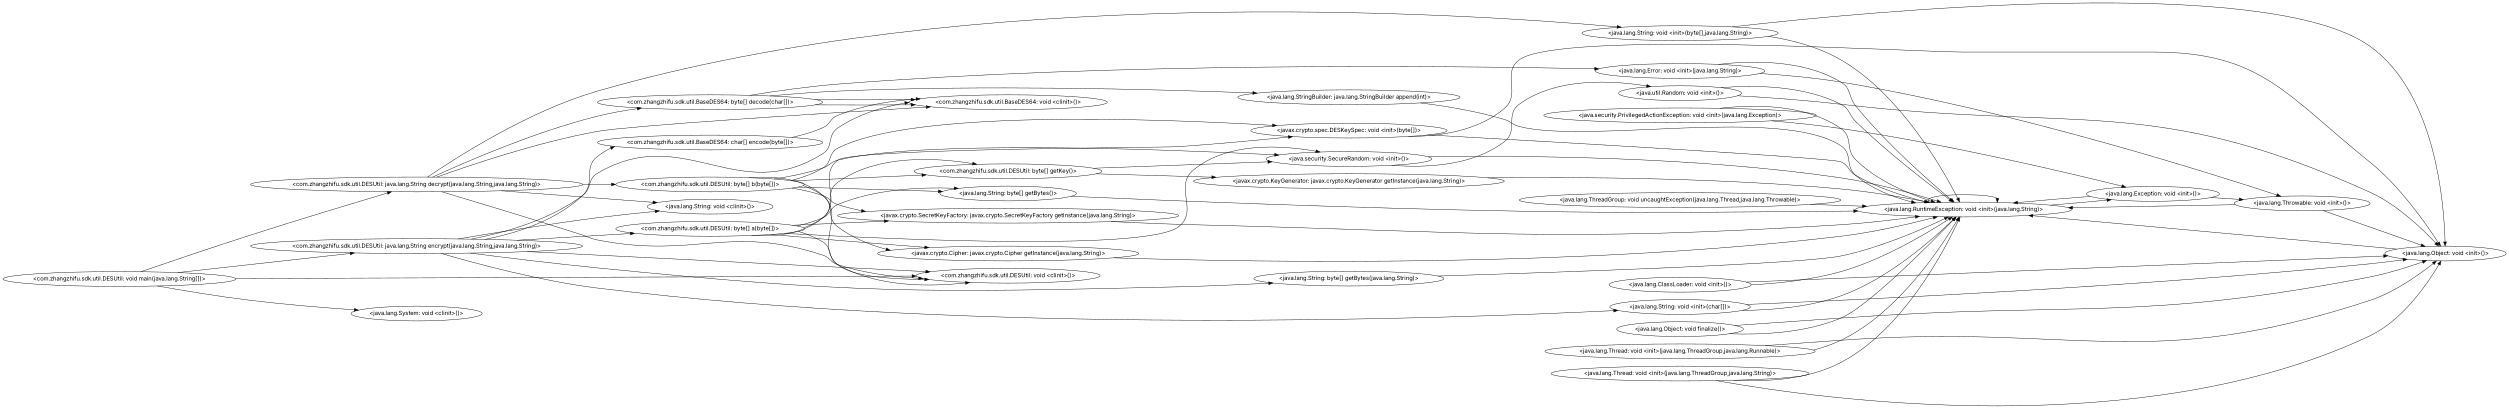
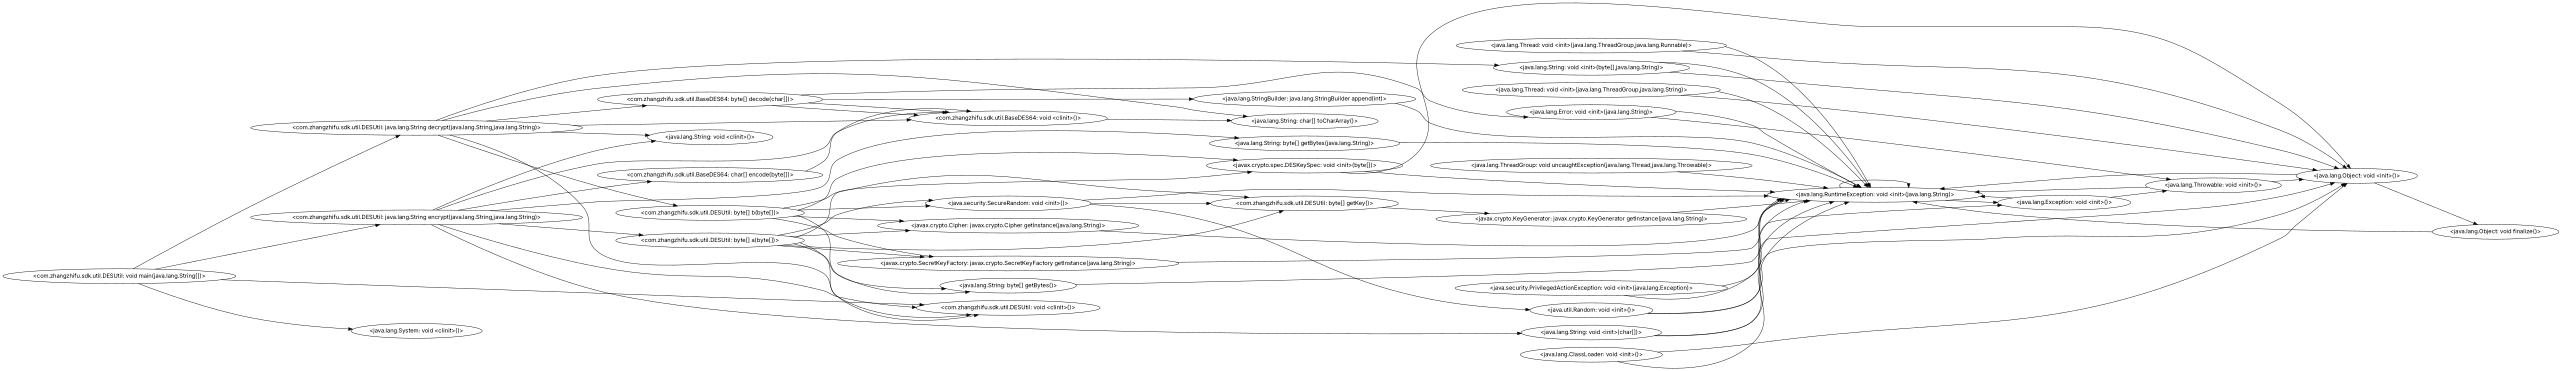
none -> (1305, 121)
(1181, 165) -> (1149, 203)
(830, 230) -> none
(2081, 309) -> (2424, 203)
